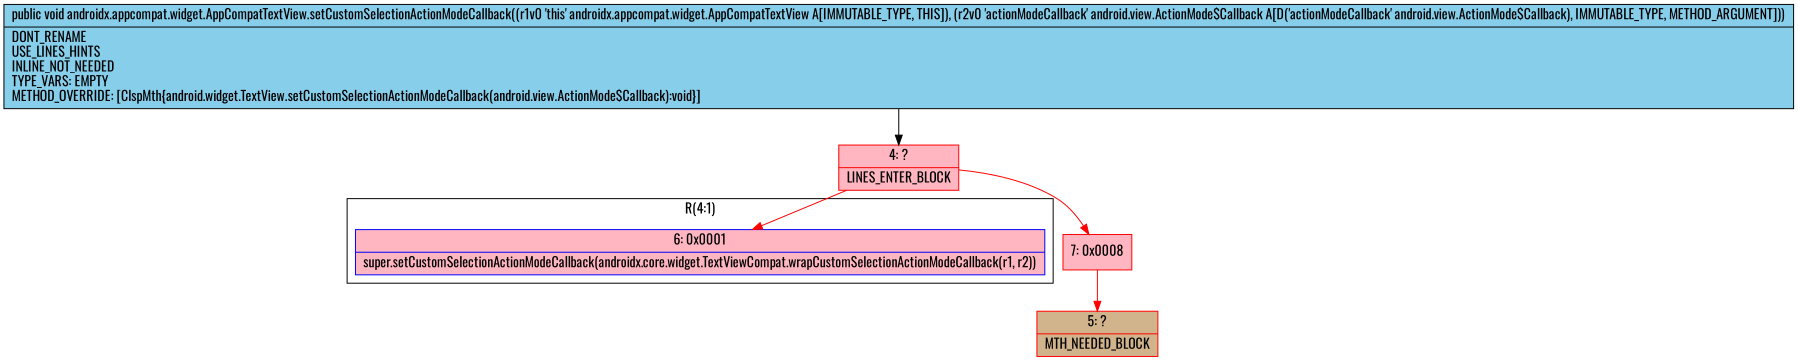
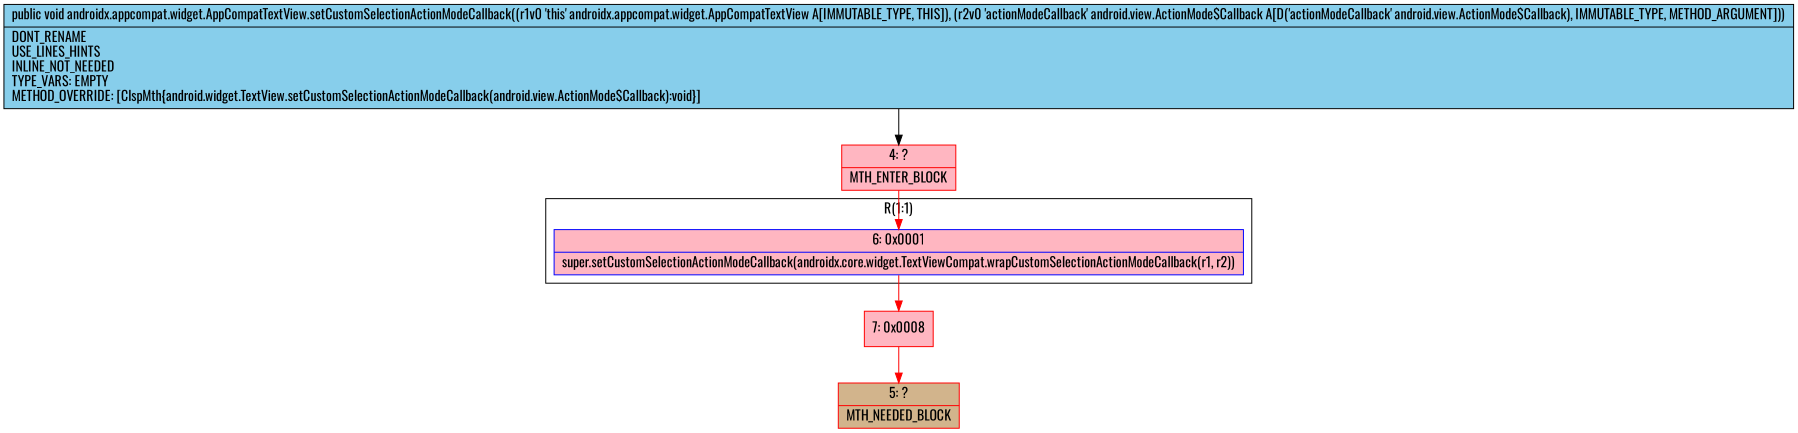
(899, 178) -> (899, 178)
(1028, 185) -> (899, 289)
(700, 210) -> (899, 210)
